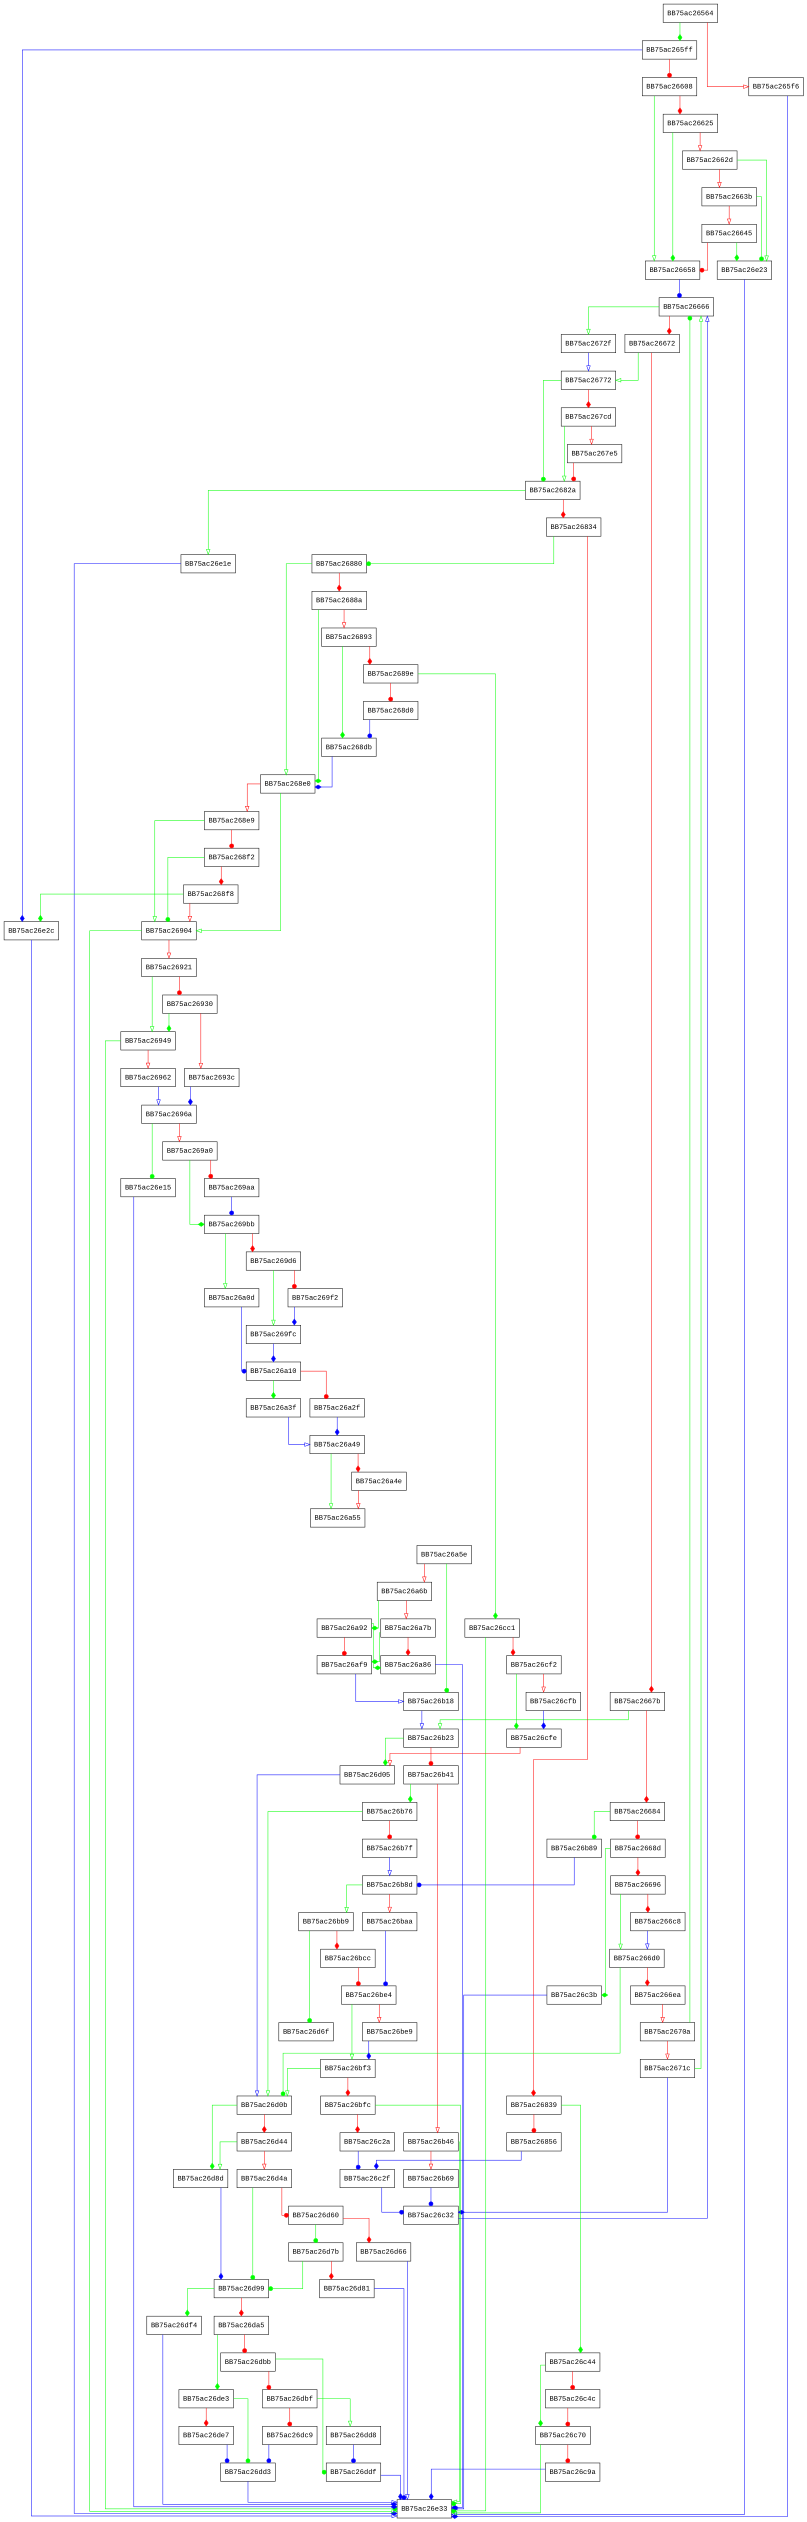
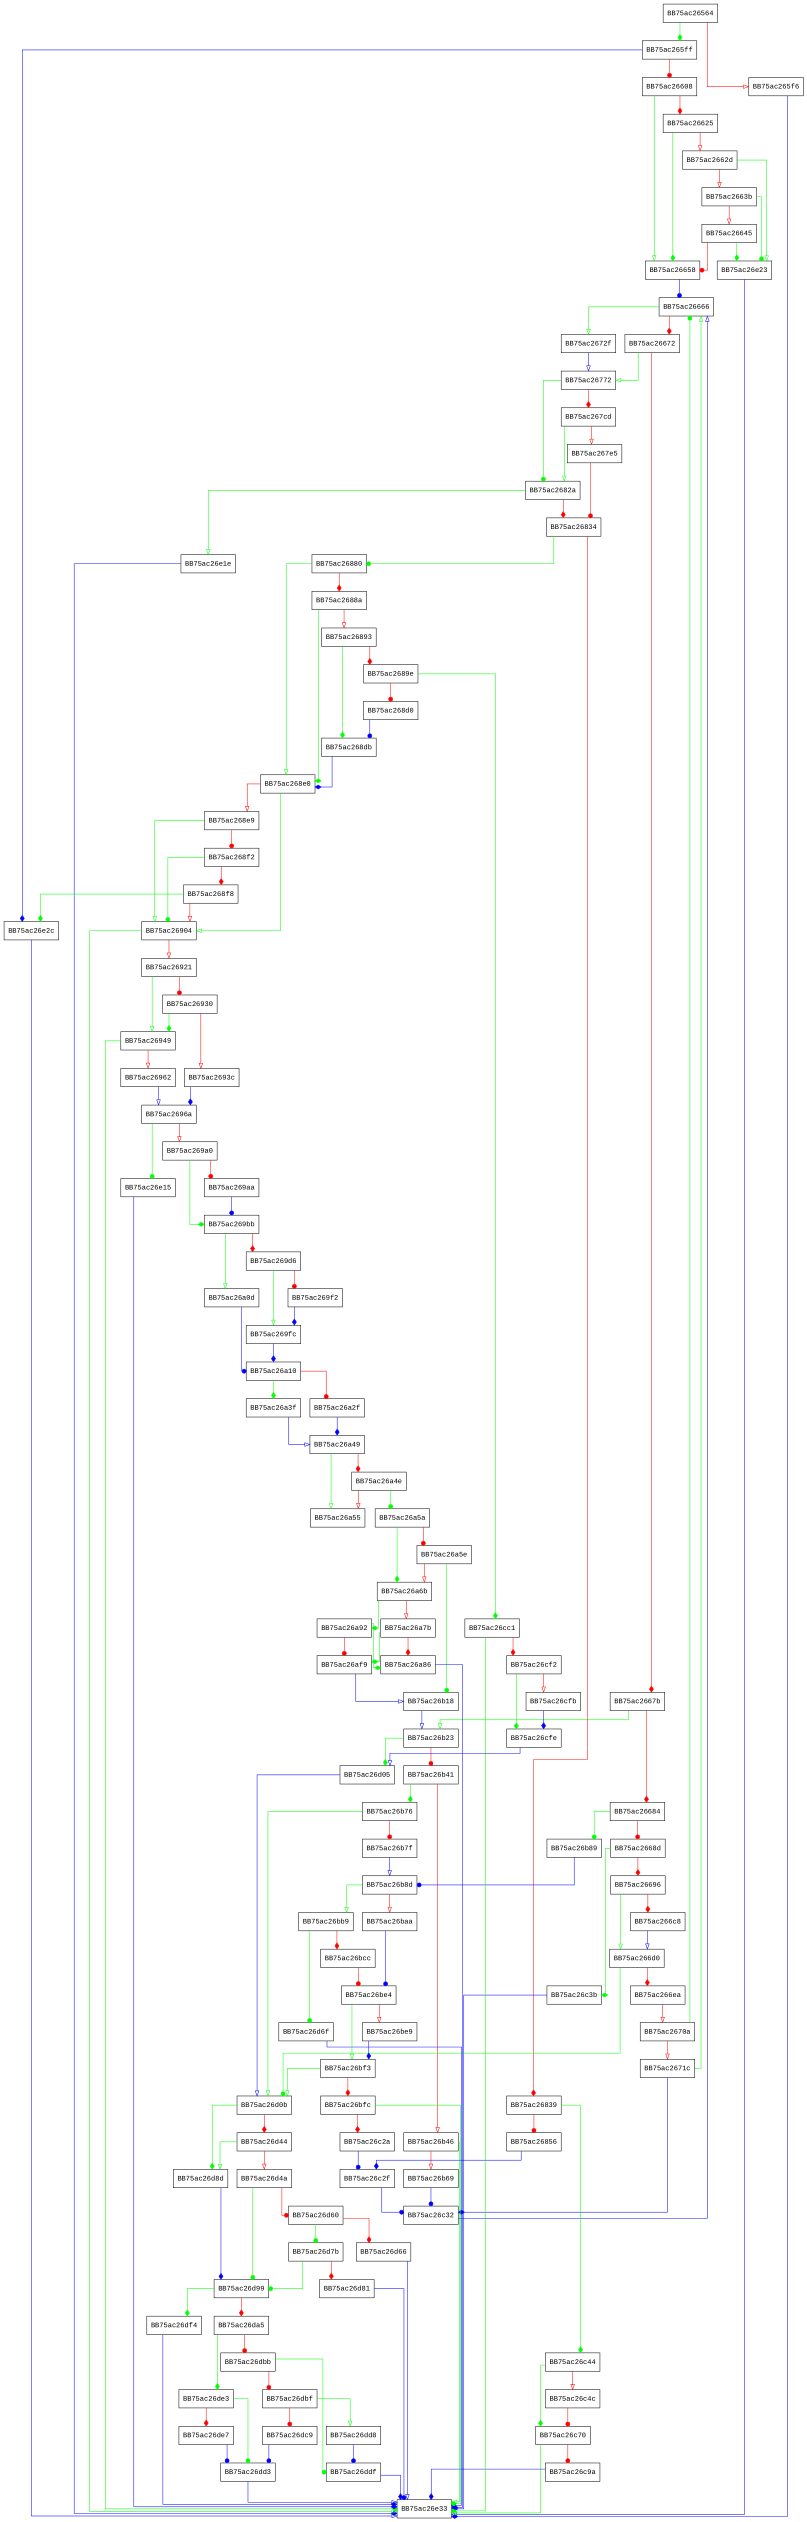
(574, 470) -> (591, 488)
none -> (402, 1518)
(454, 1753) -> (454, 1753)
none -> (462, 2209)
(573, 2378) -> (573, 2378)
